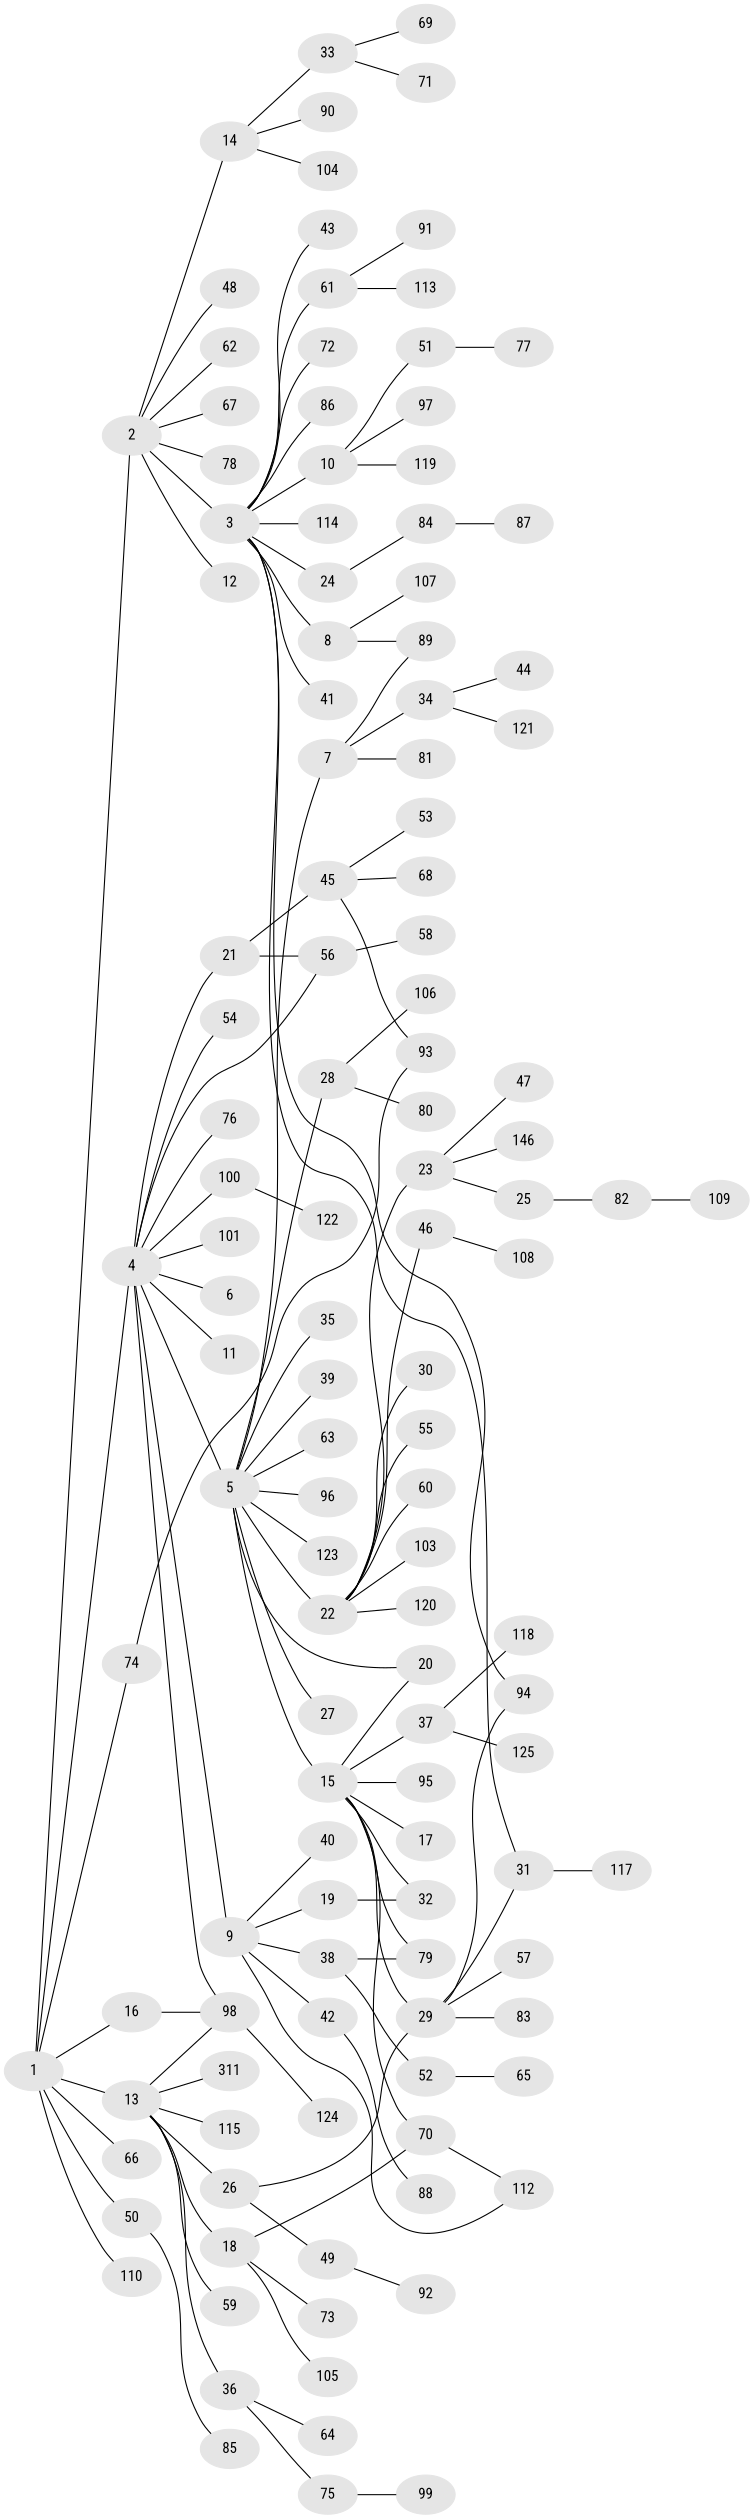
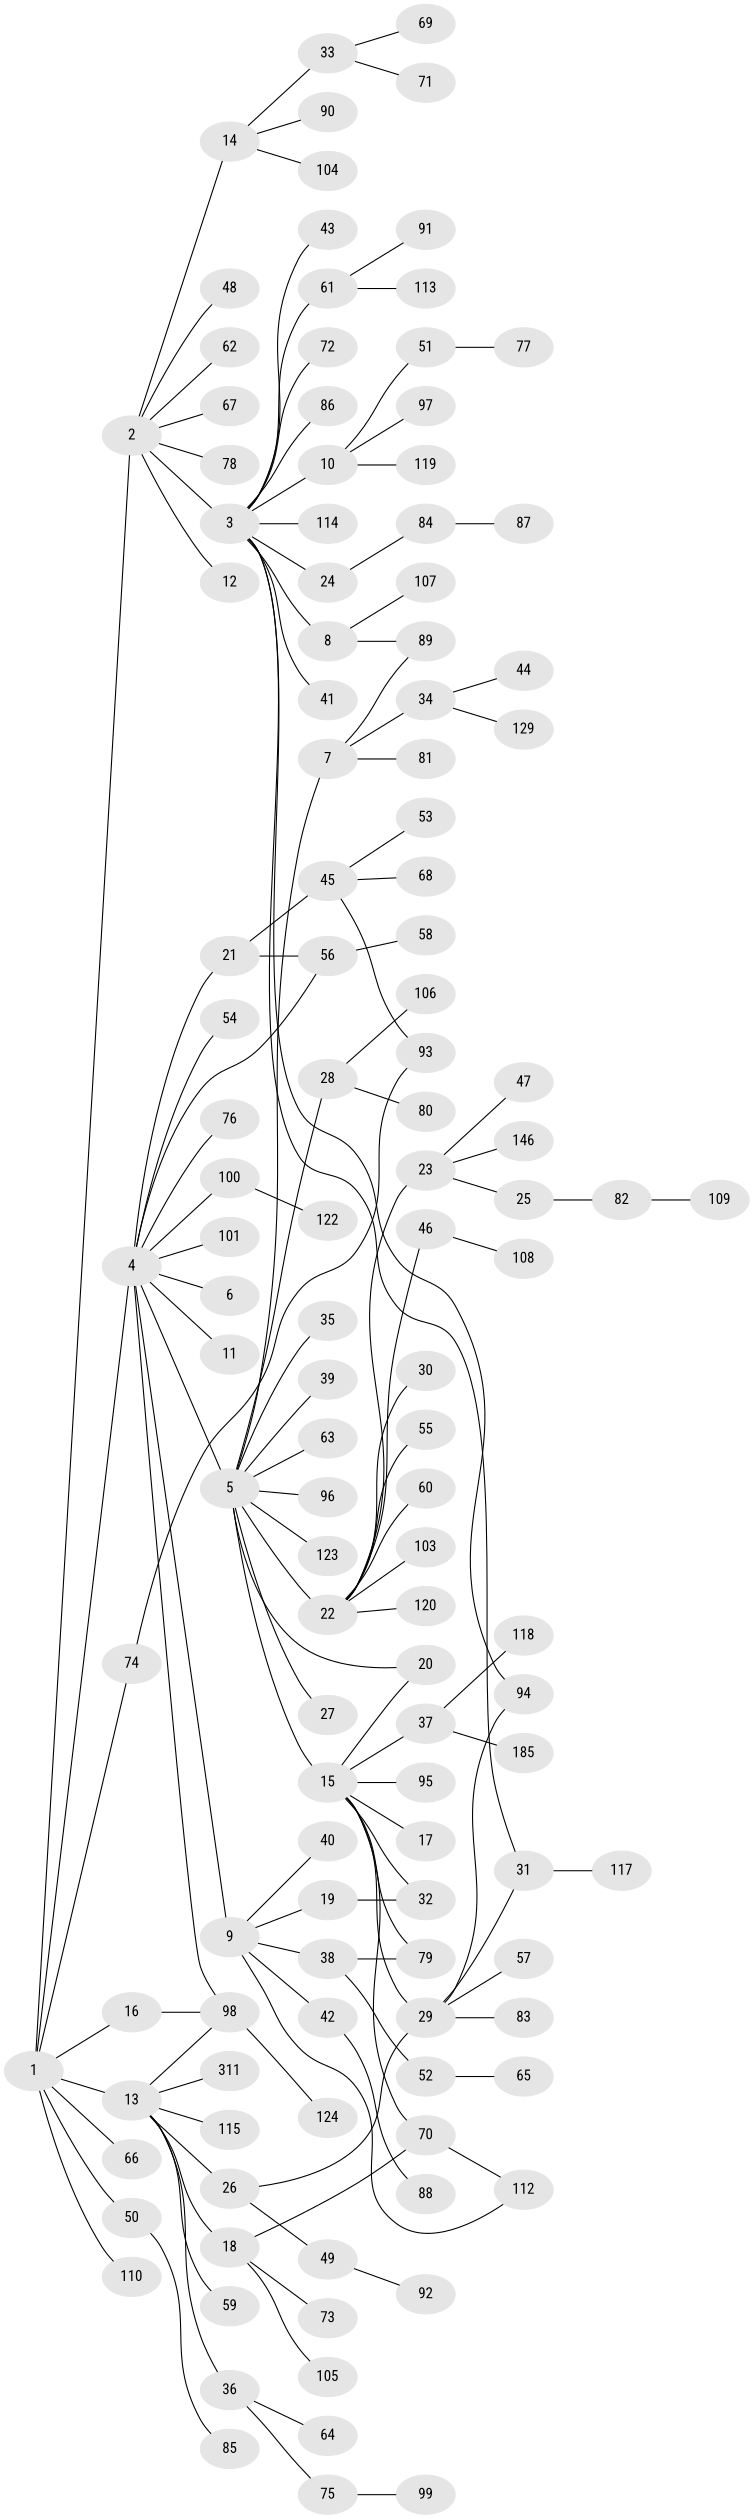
(524, 730) -> (524, 730)
(524, 1753) -> (524, 1753)
